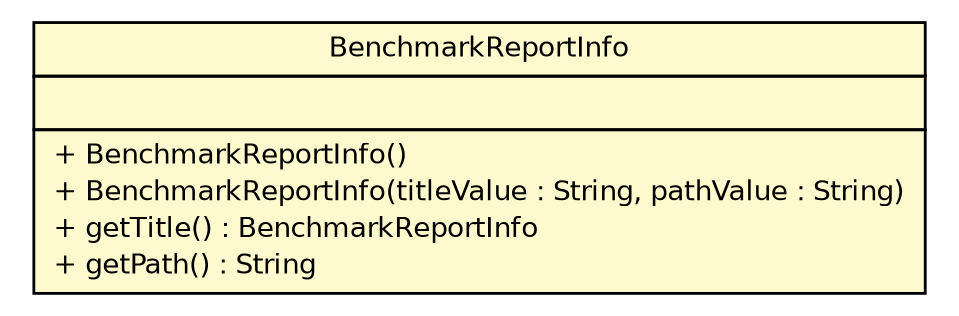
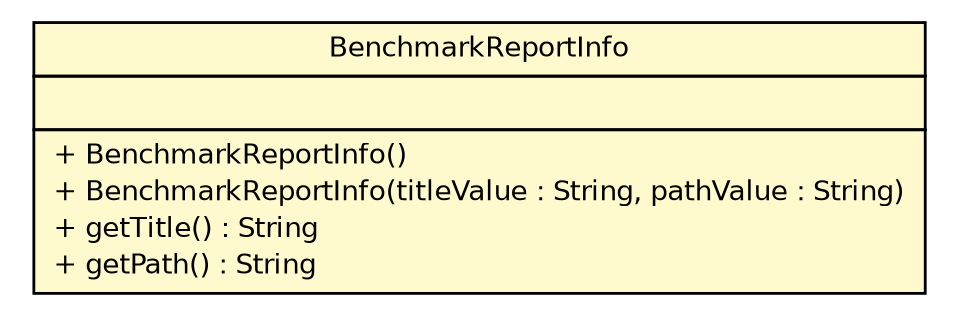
(296, 228) -> (186, 228)
